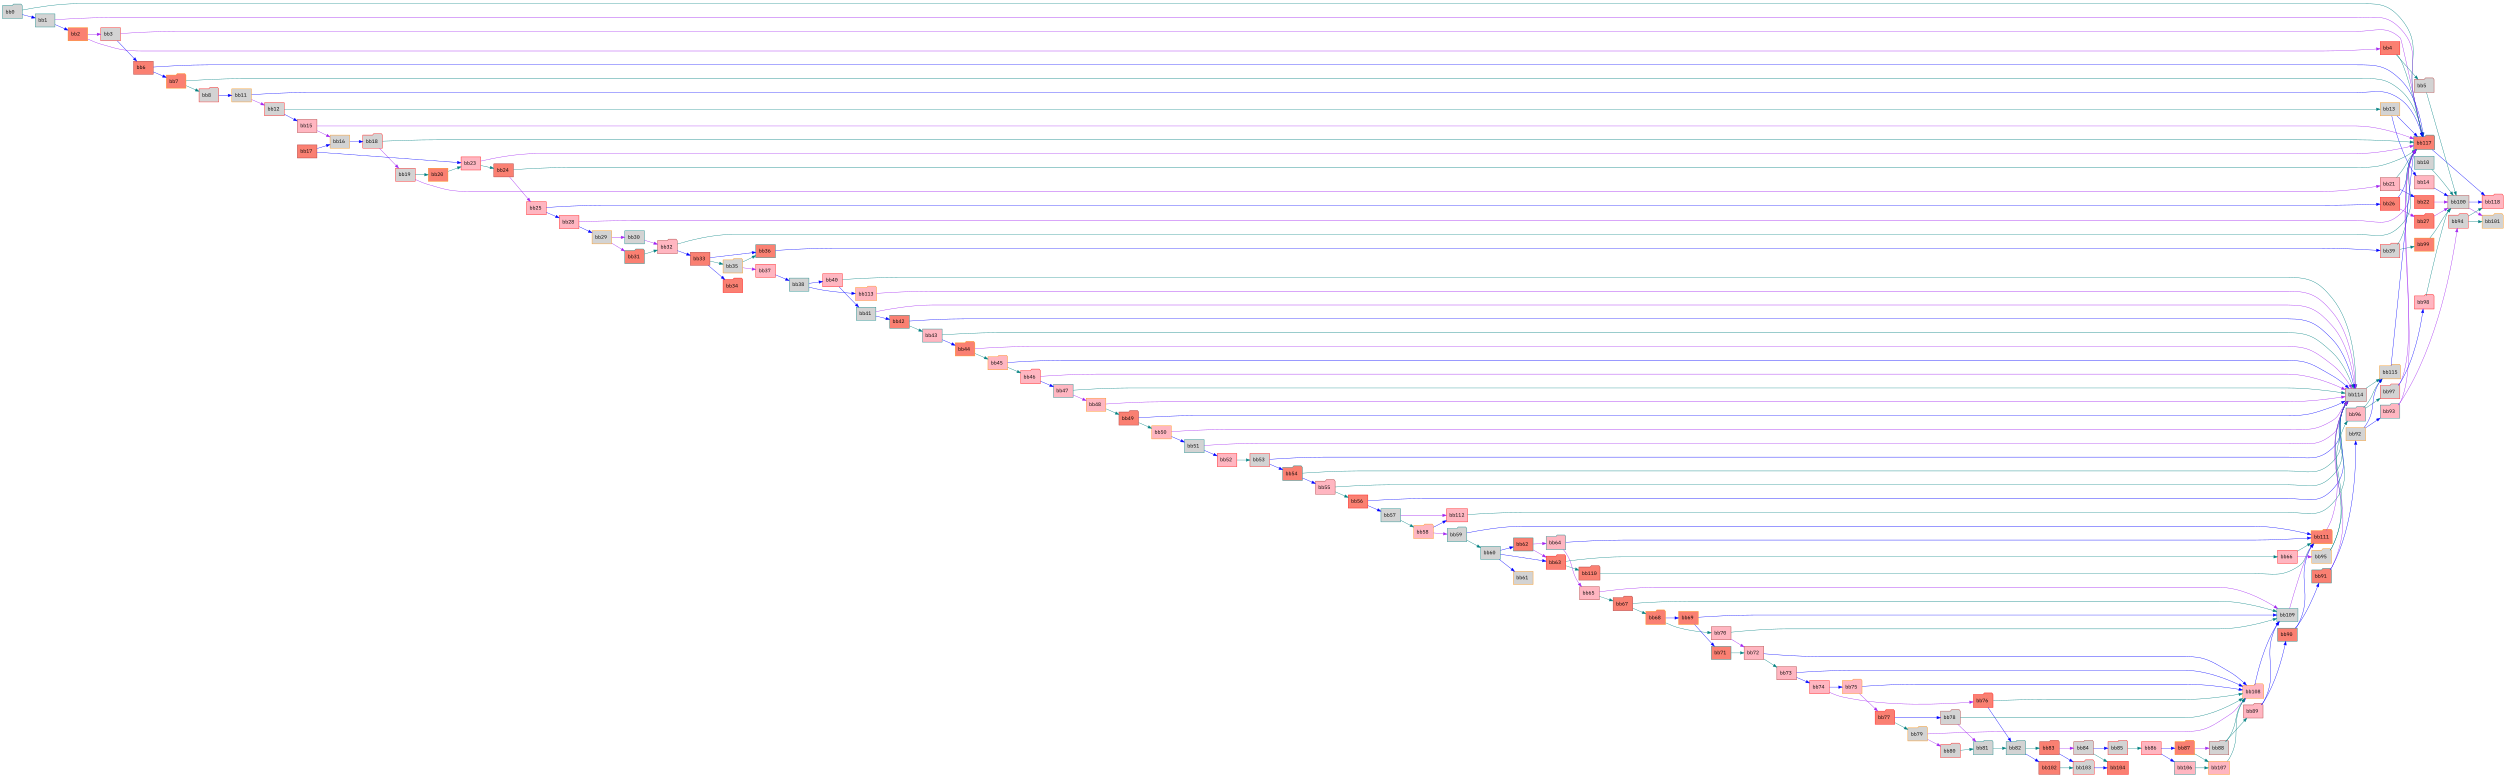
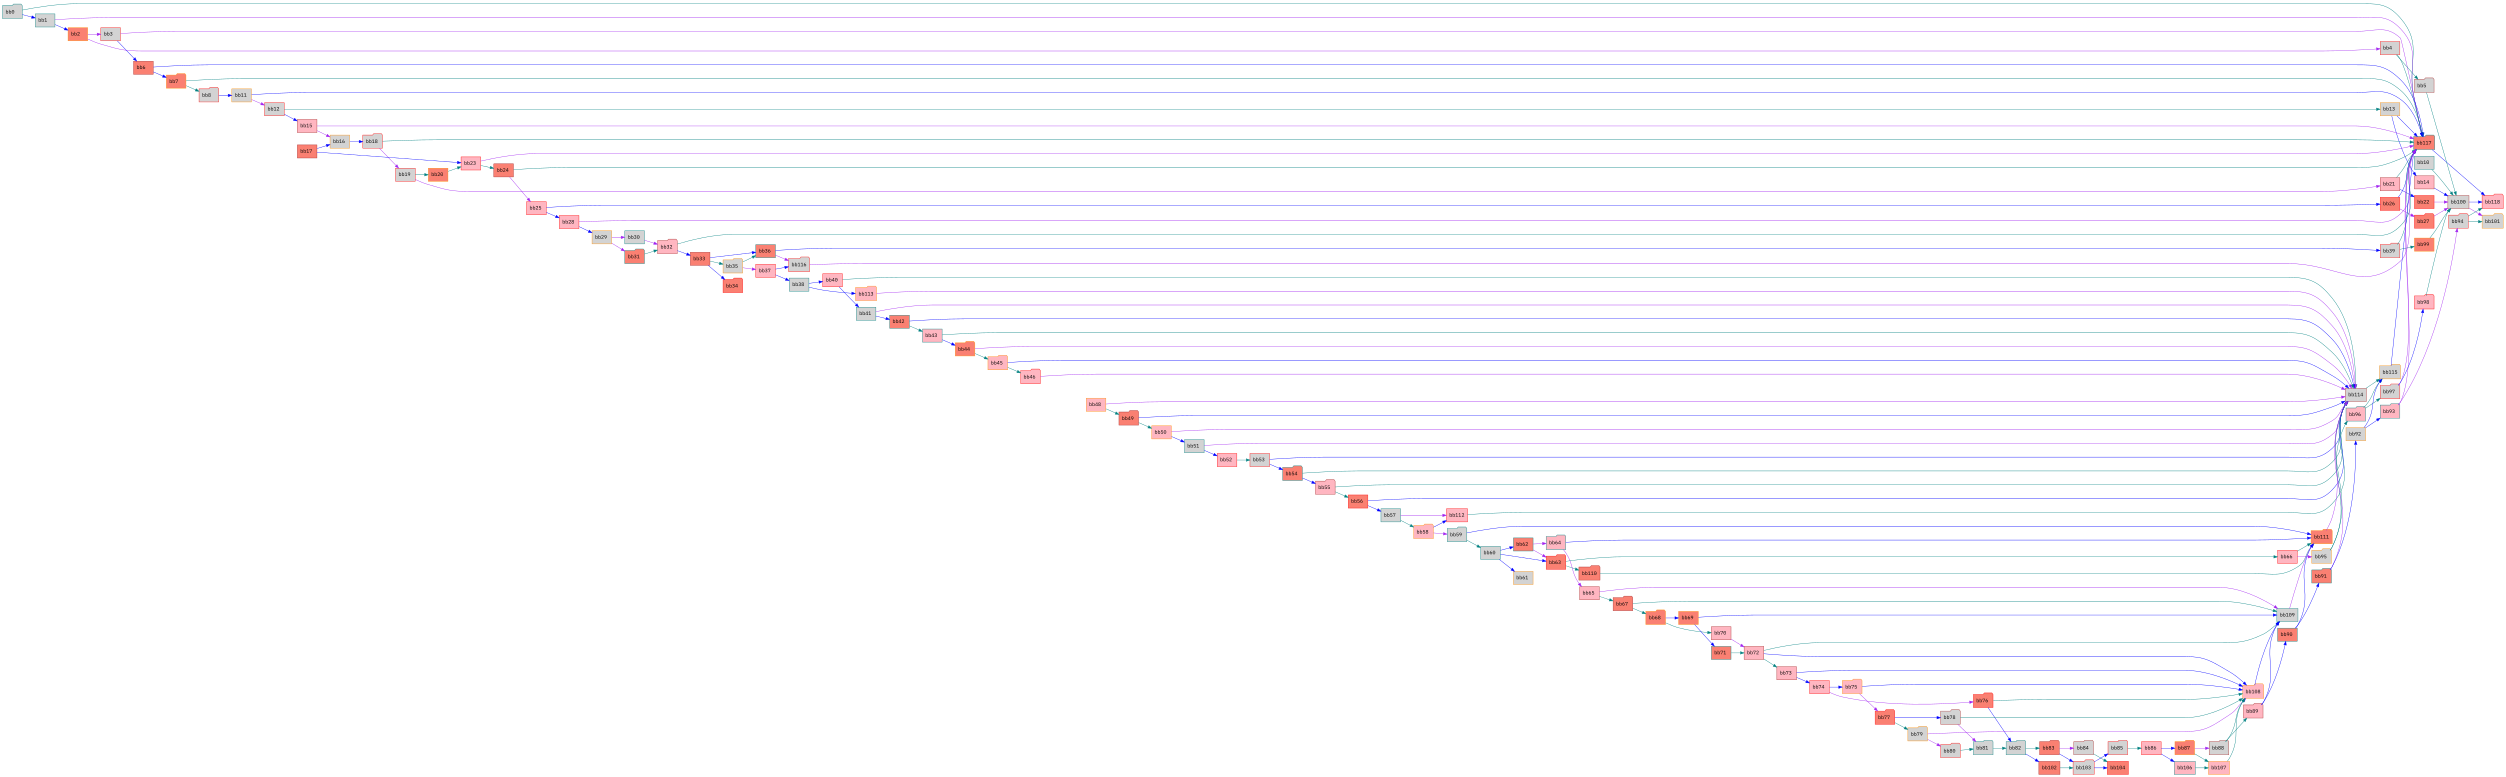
(2390, 48) -> (2390, 48)
none -> (799, 265)
(1063, 391) -> none
(2003, 629) -> (2022, 643)
(2099, 748) -> (2098, 759)
